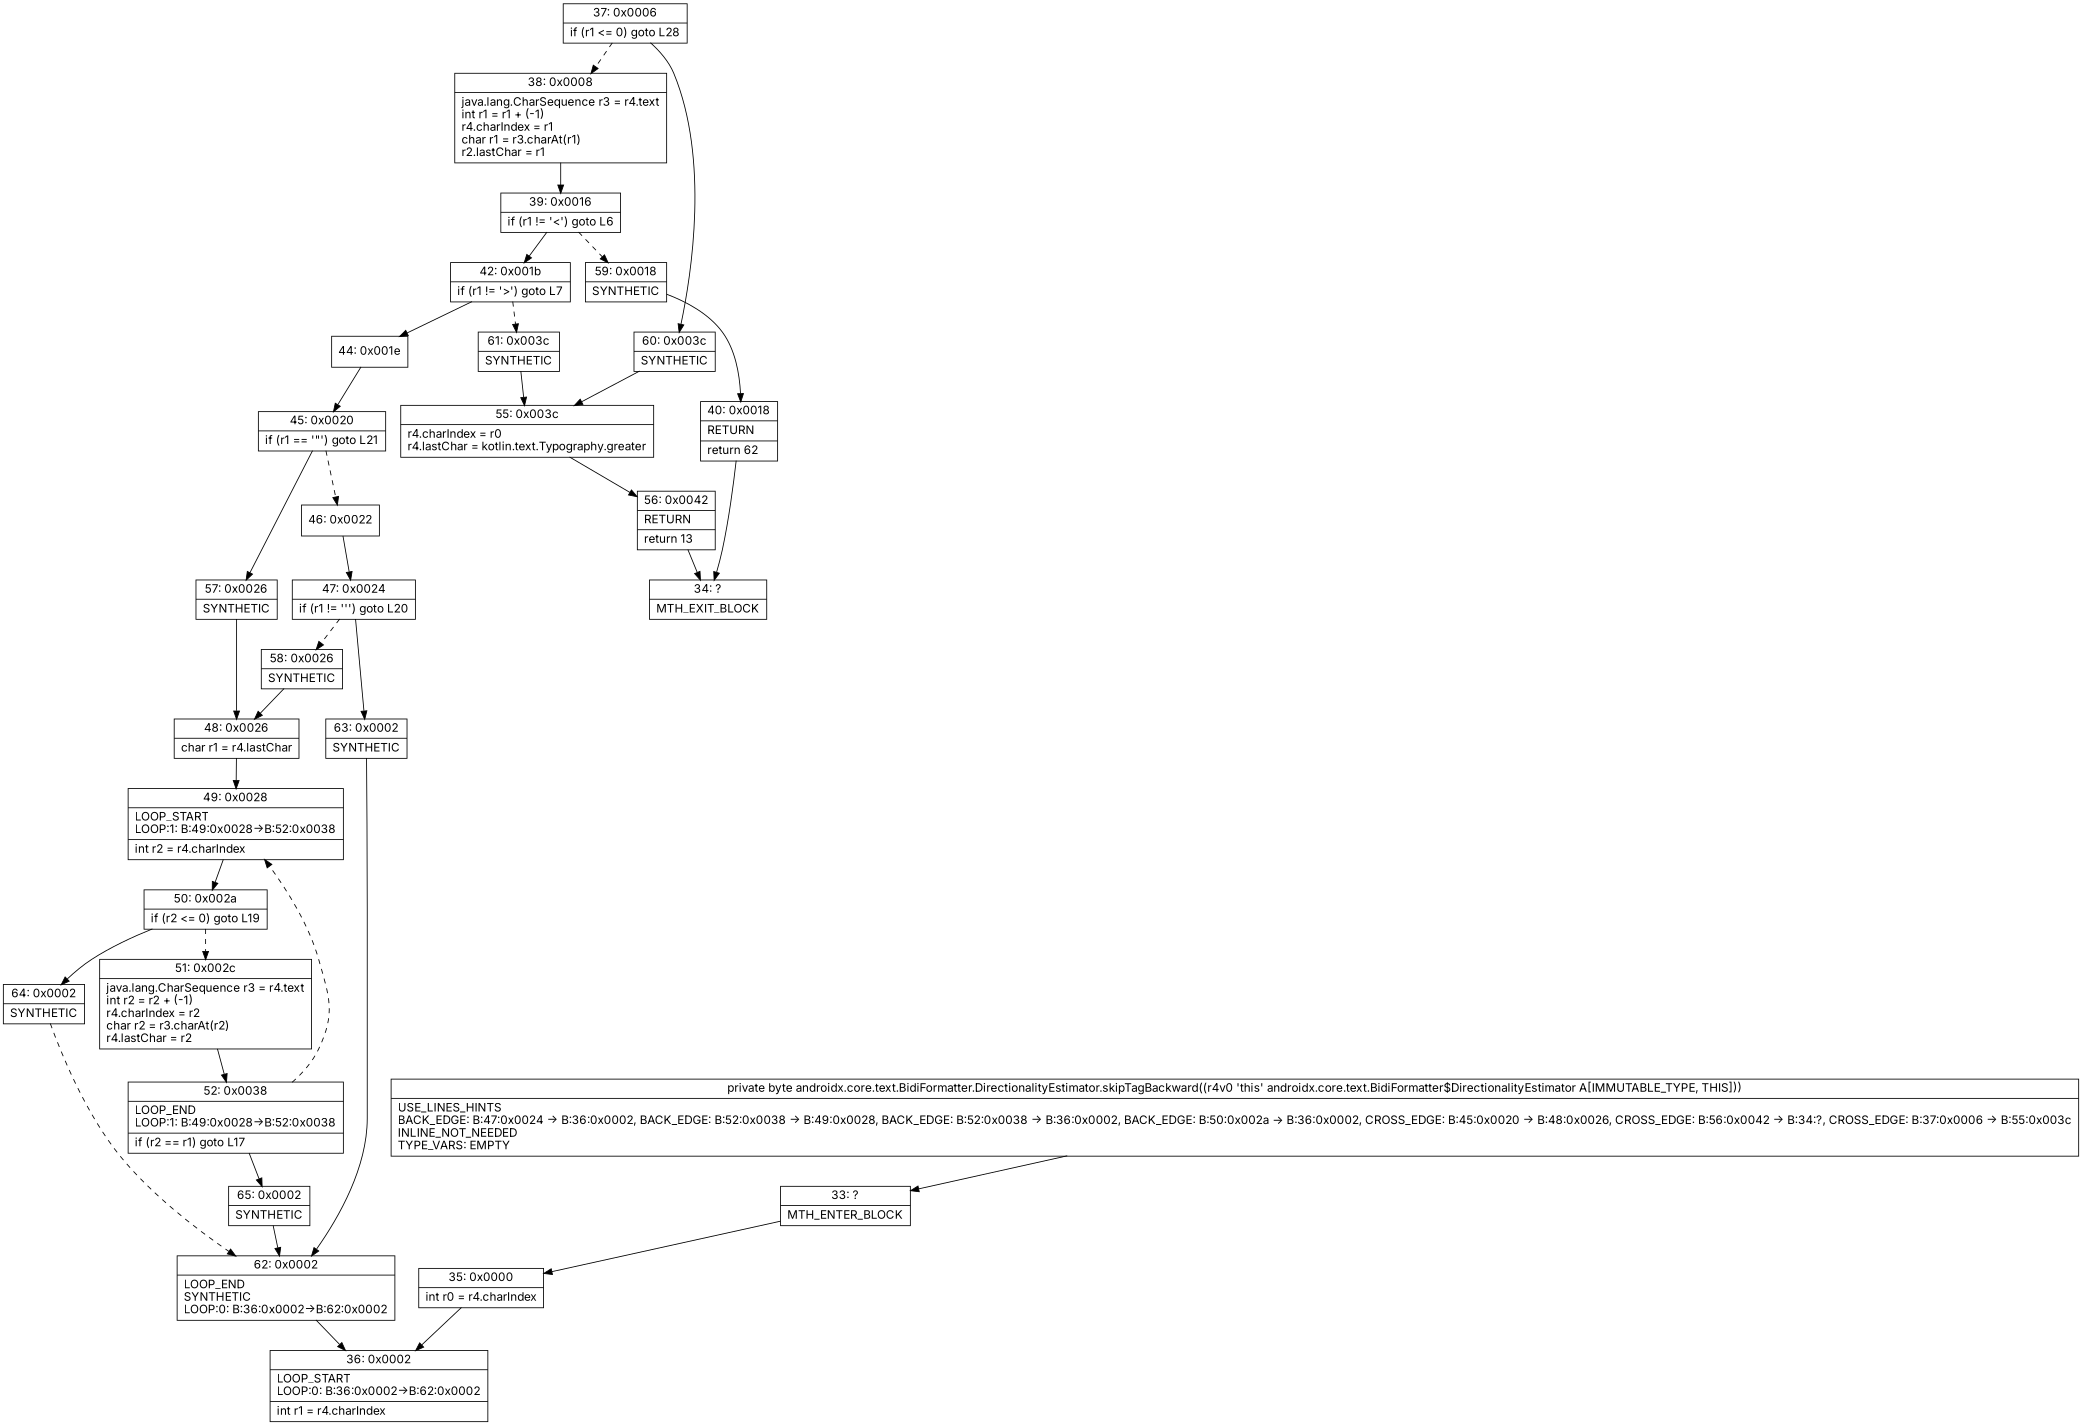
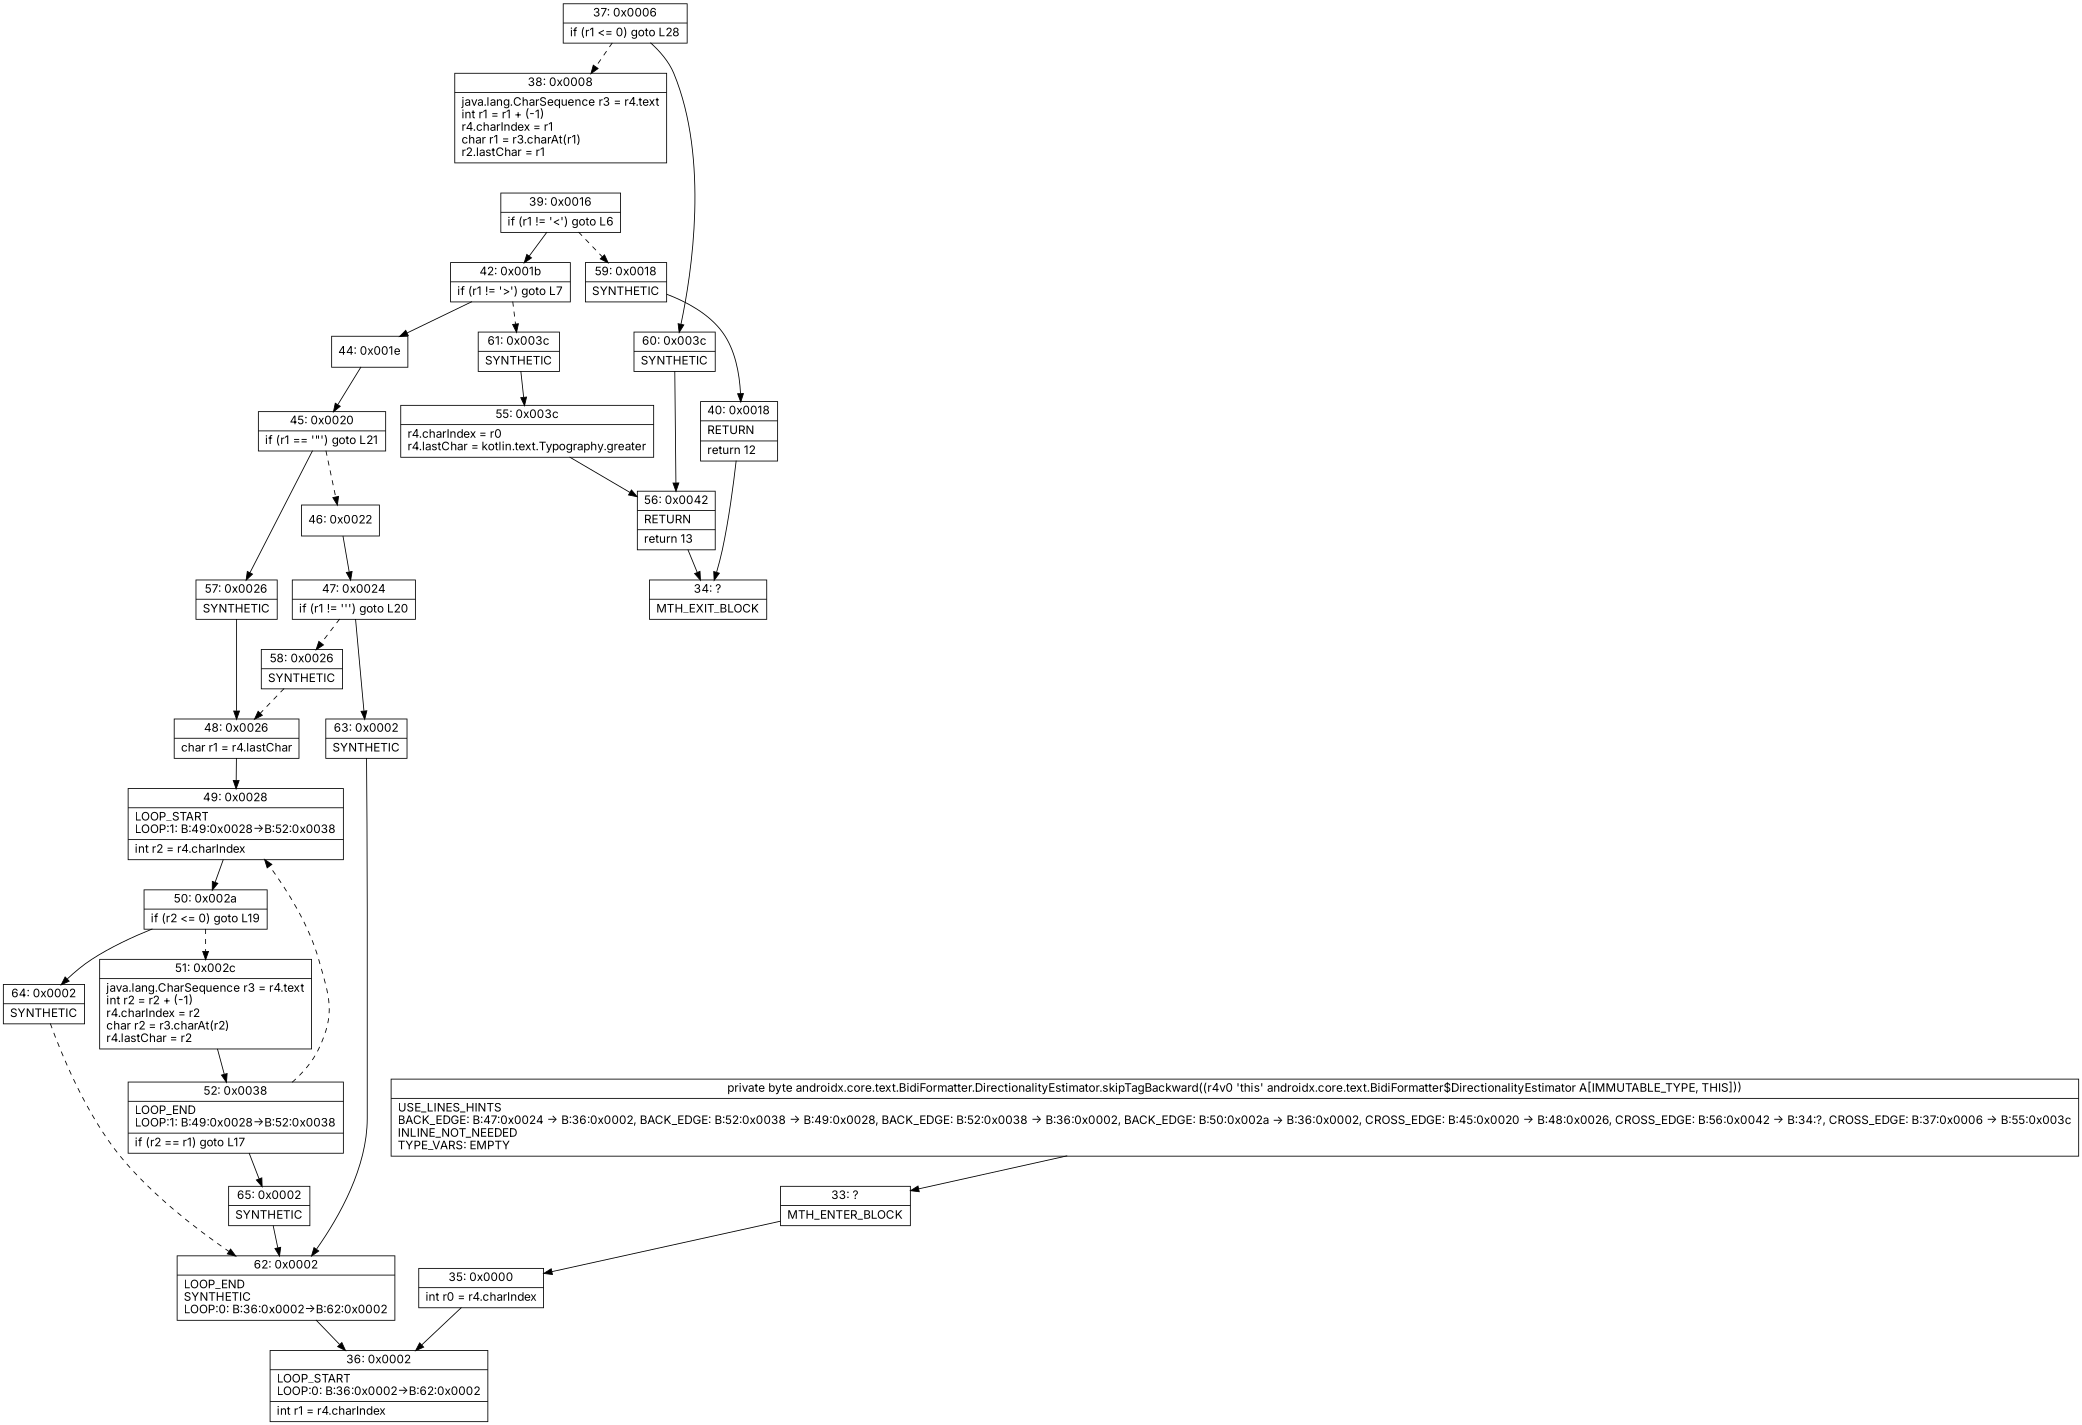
(561, 174) -> none
(611, 386) -> (675, 427)
(733, 451) -> (732, 451)
(272, 701) -> (272, 701)
